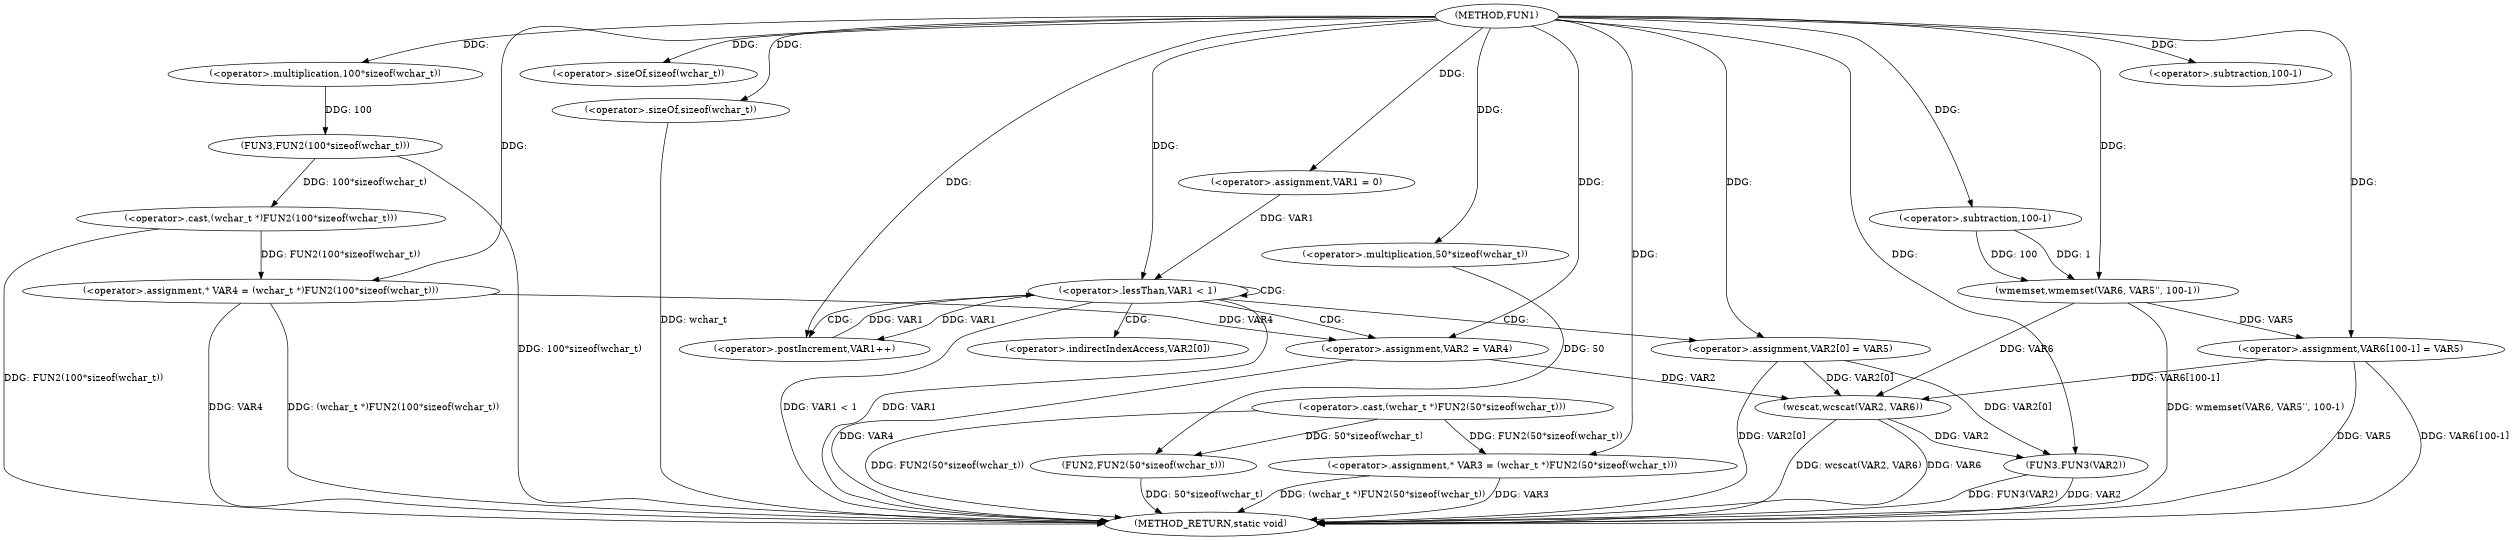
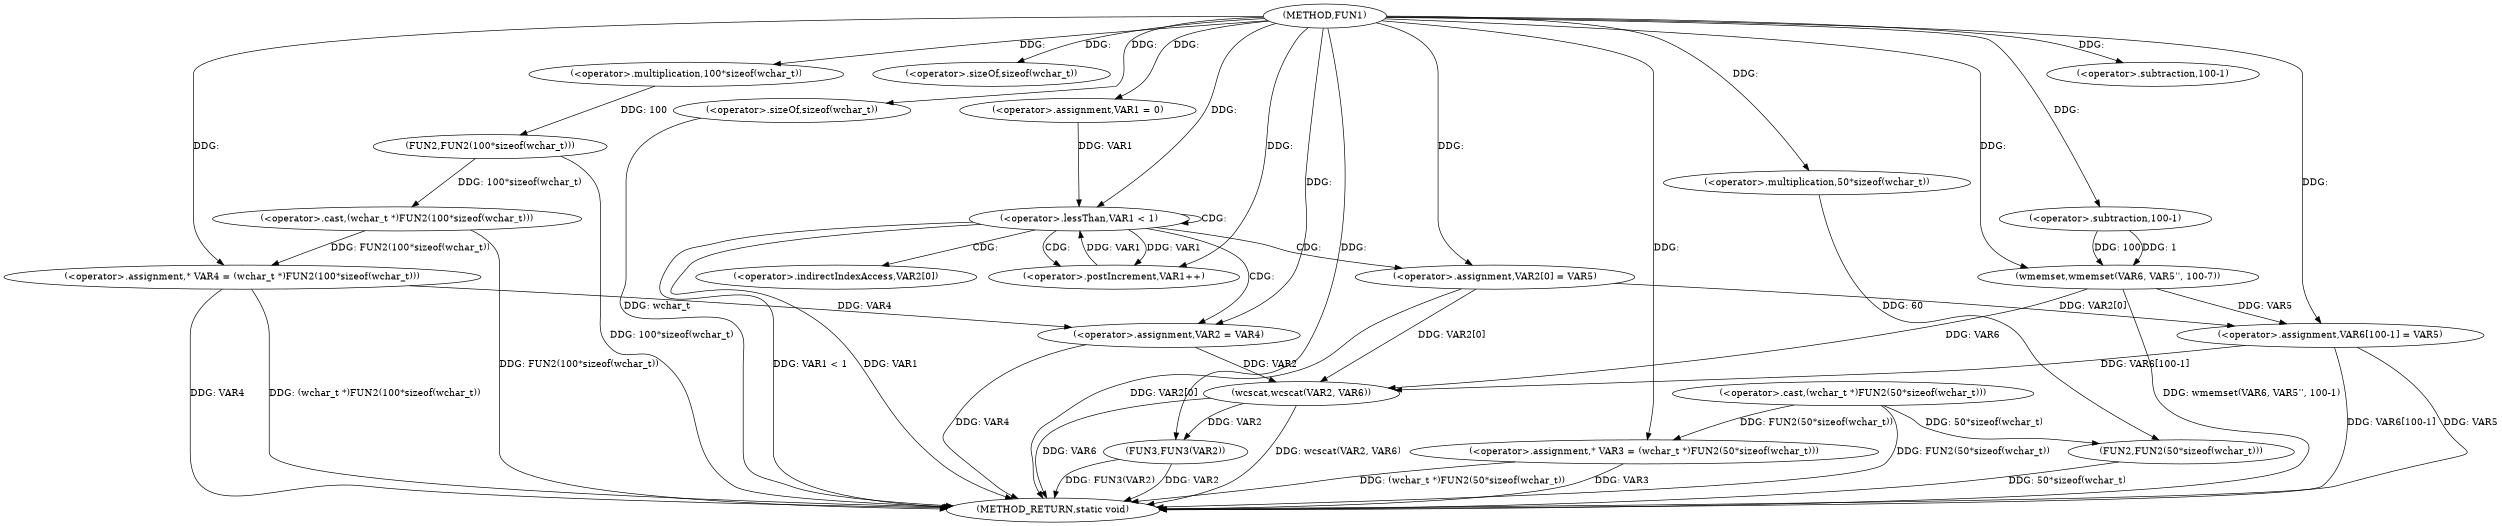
(325, 147) -> (490, 147)
(2098, 291) -> (2118, 277)
(1584, 349) -> (1903, 306)
(1946, 390) -> (1921, 301)
